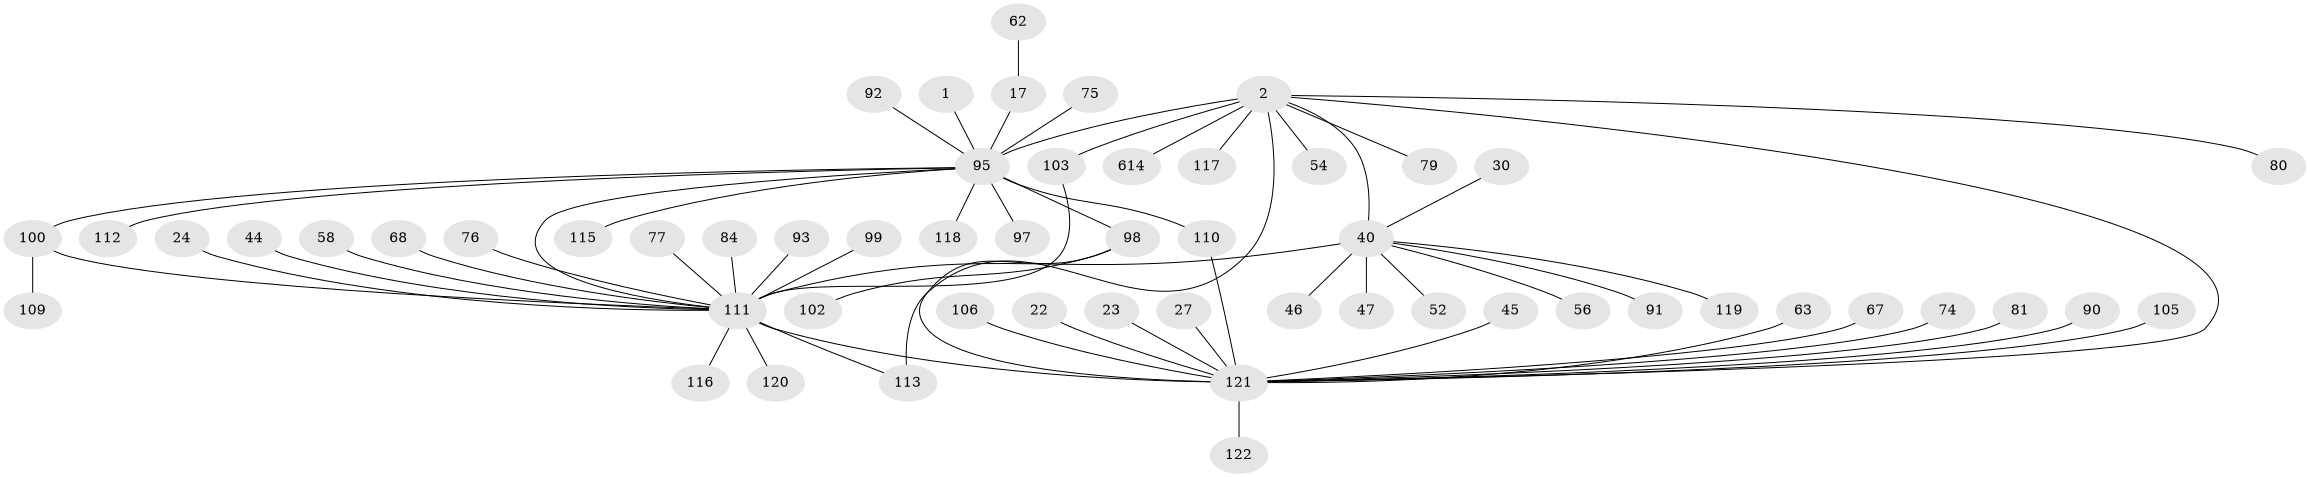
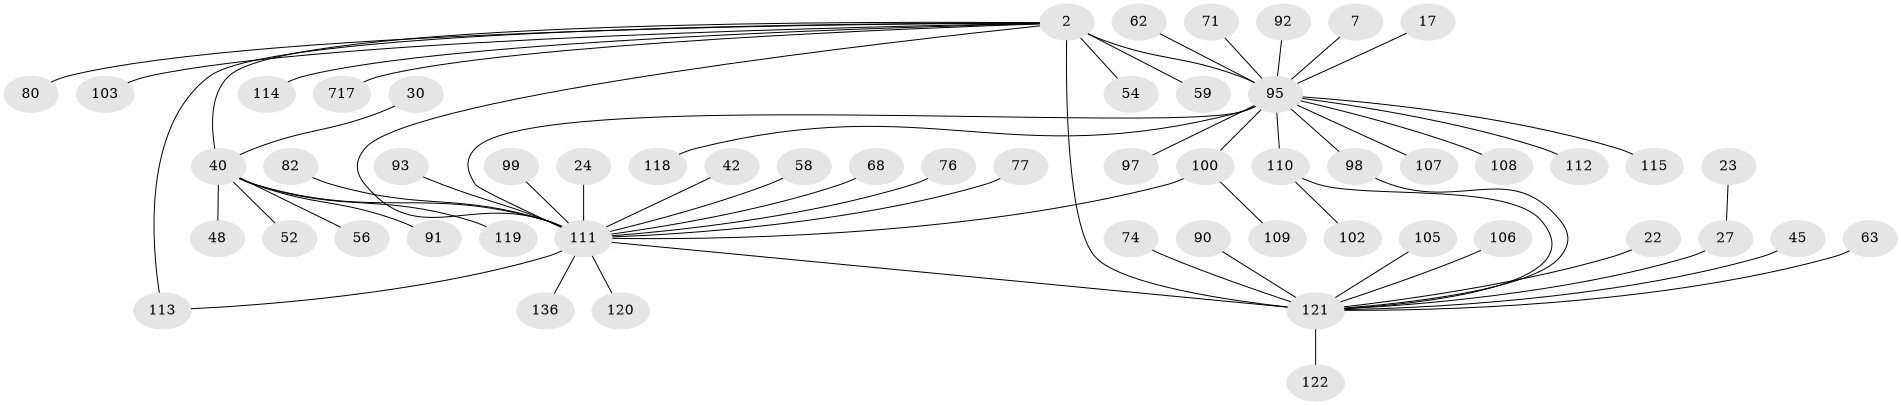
(1018, 58) -> (1207, 58)
(946, 94) -> (1356, 22)
(1091, 94) -> (1211, 22)
(1132, 166) -> (267, 94)
(1207, 166) -> (342, 94)
none -> (1429, 166)
(1430, 166) -> (1203, 94)
none -> (1504, 166)
(254, 239) -> (732, 166)
(730, 239) -> (291, 166)
(973, 275) -> (1317, 203)
(958, 285) -> (575, 88)
(1294, 311) -> none
(1366, 311) -> (218, 239)
(1876, 311) -> none
(2020, 311) -> none
(1175, 347) -> (1727, 203)
(701, 383) -> (546, 311)
